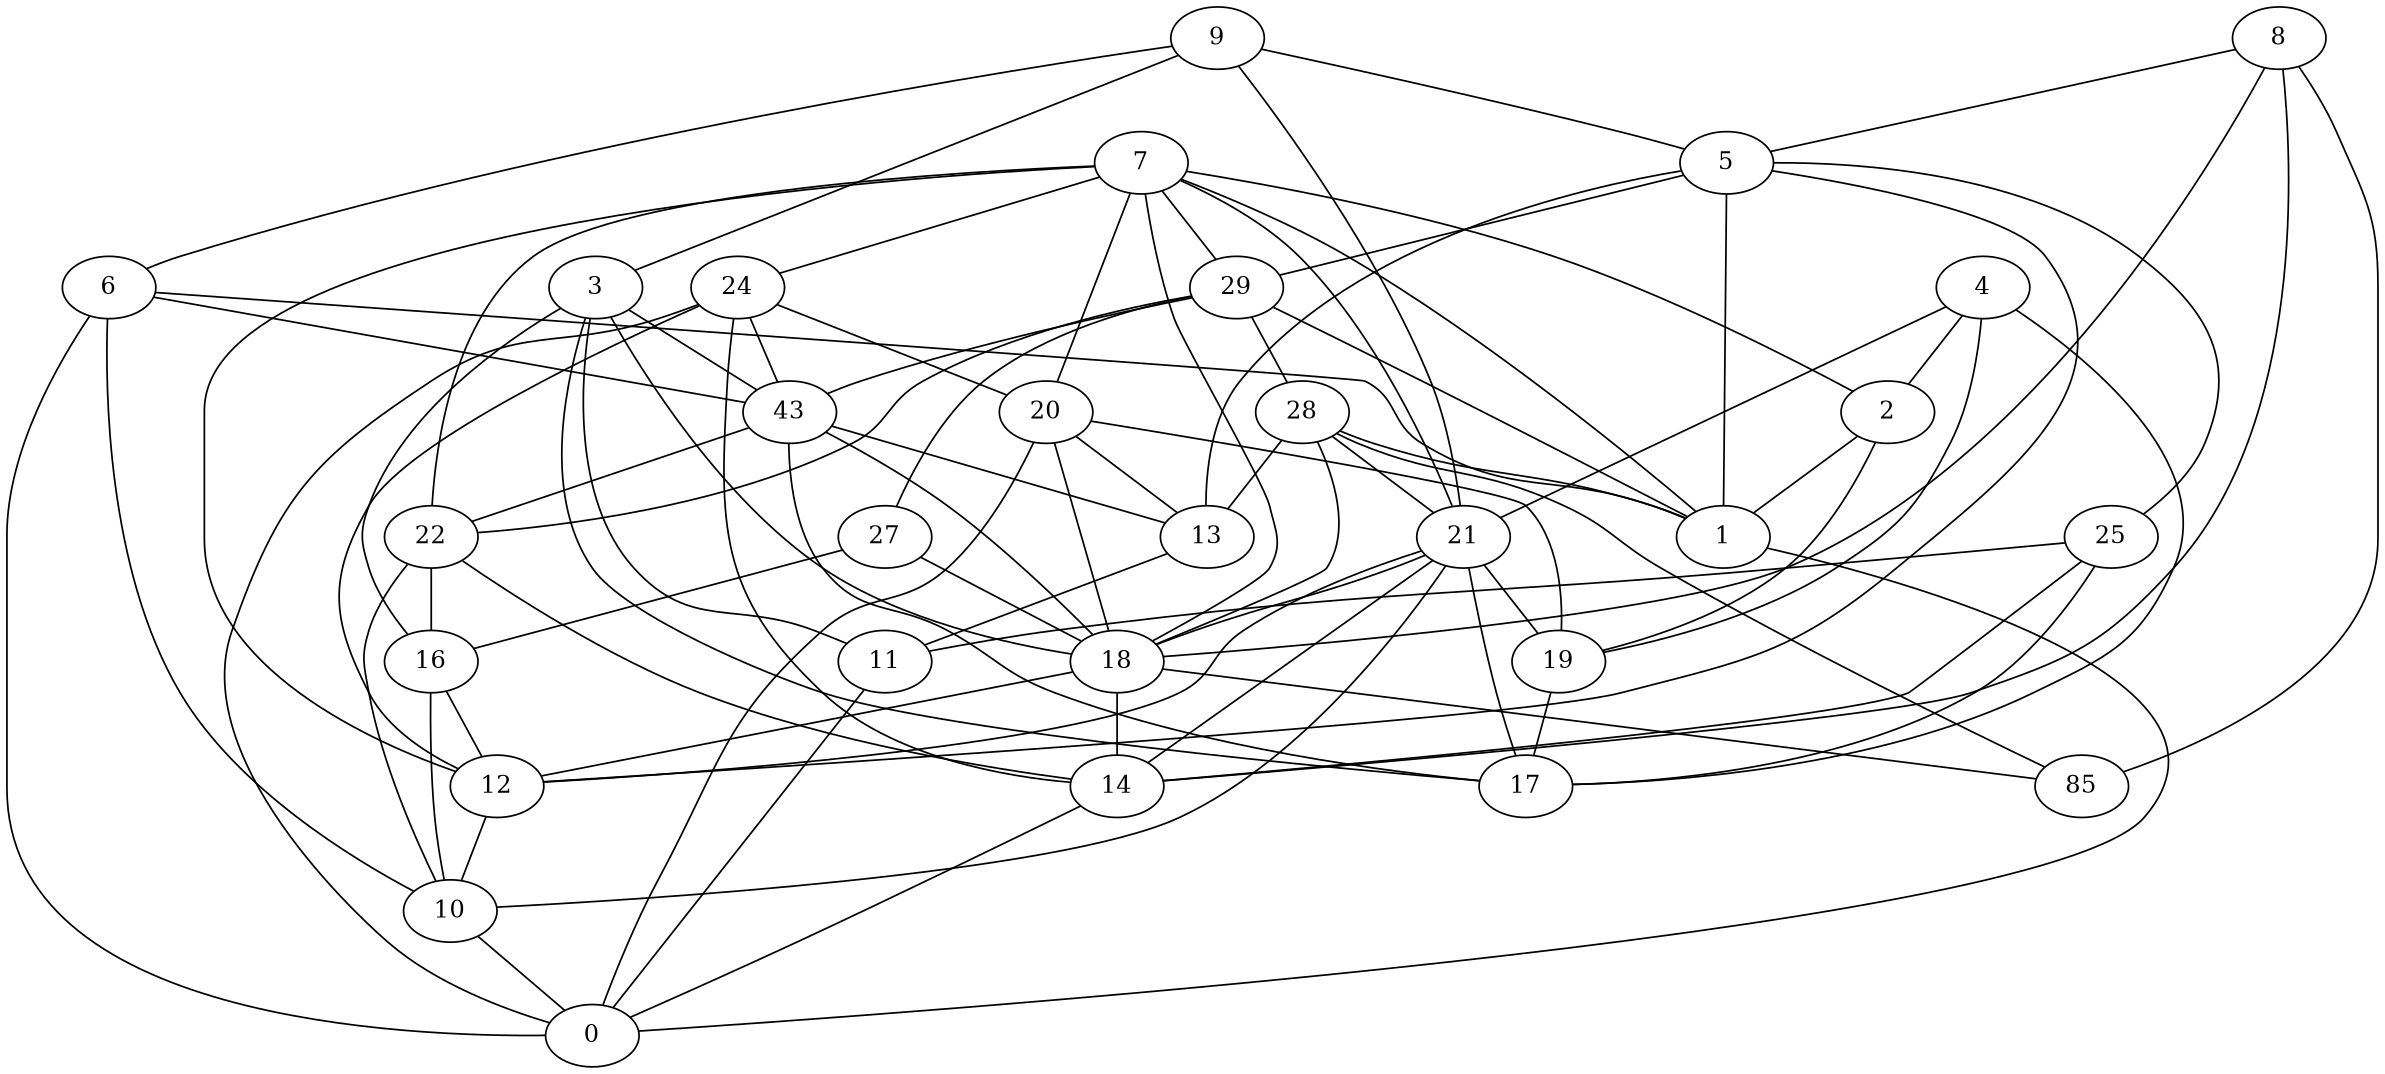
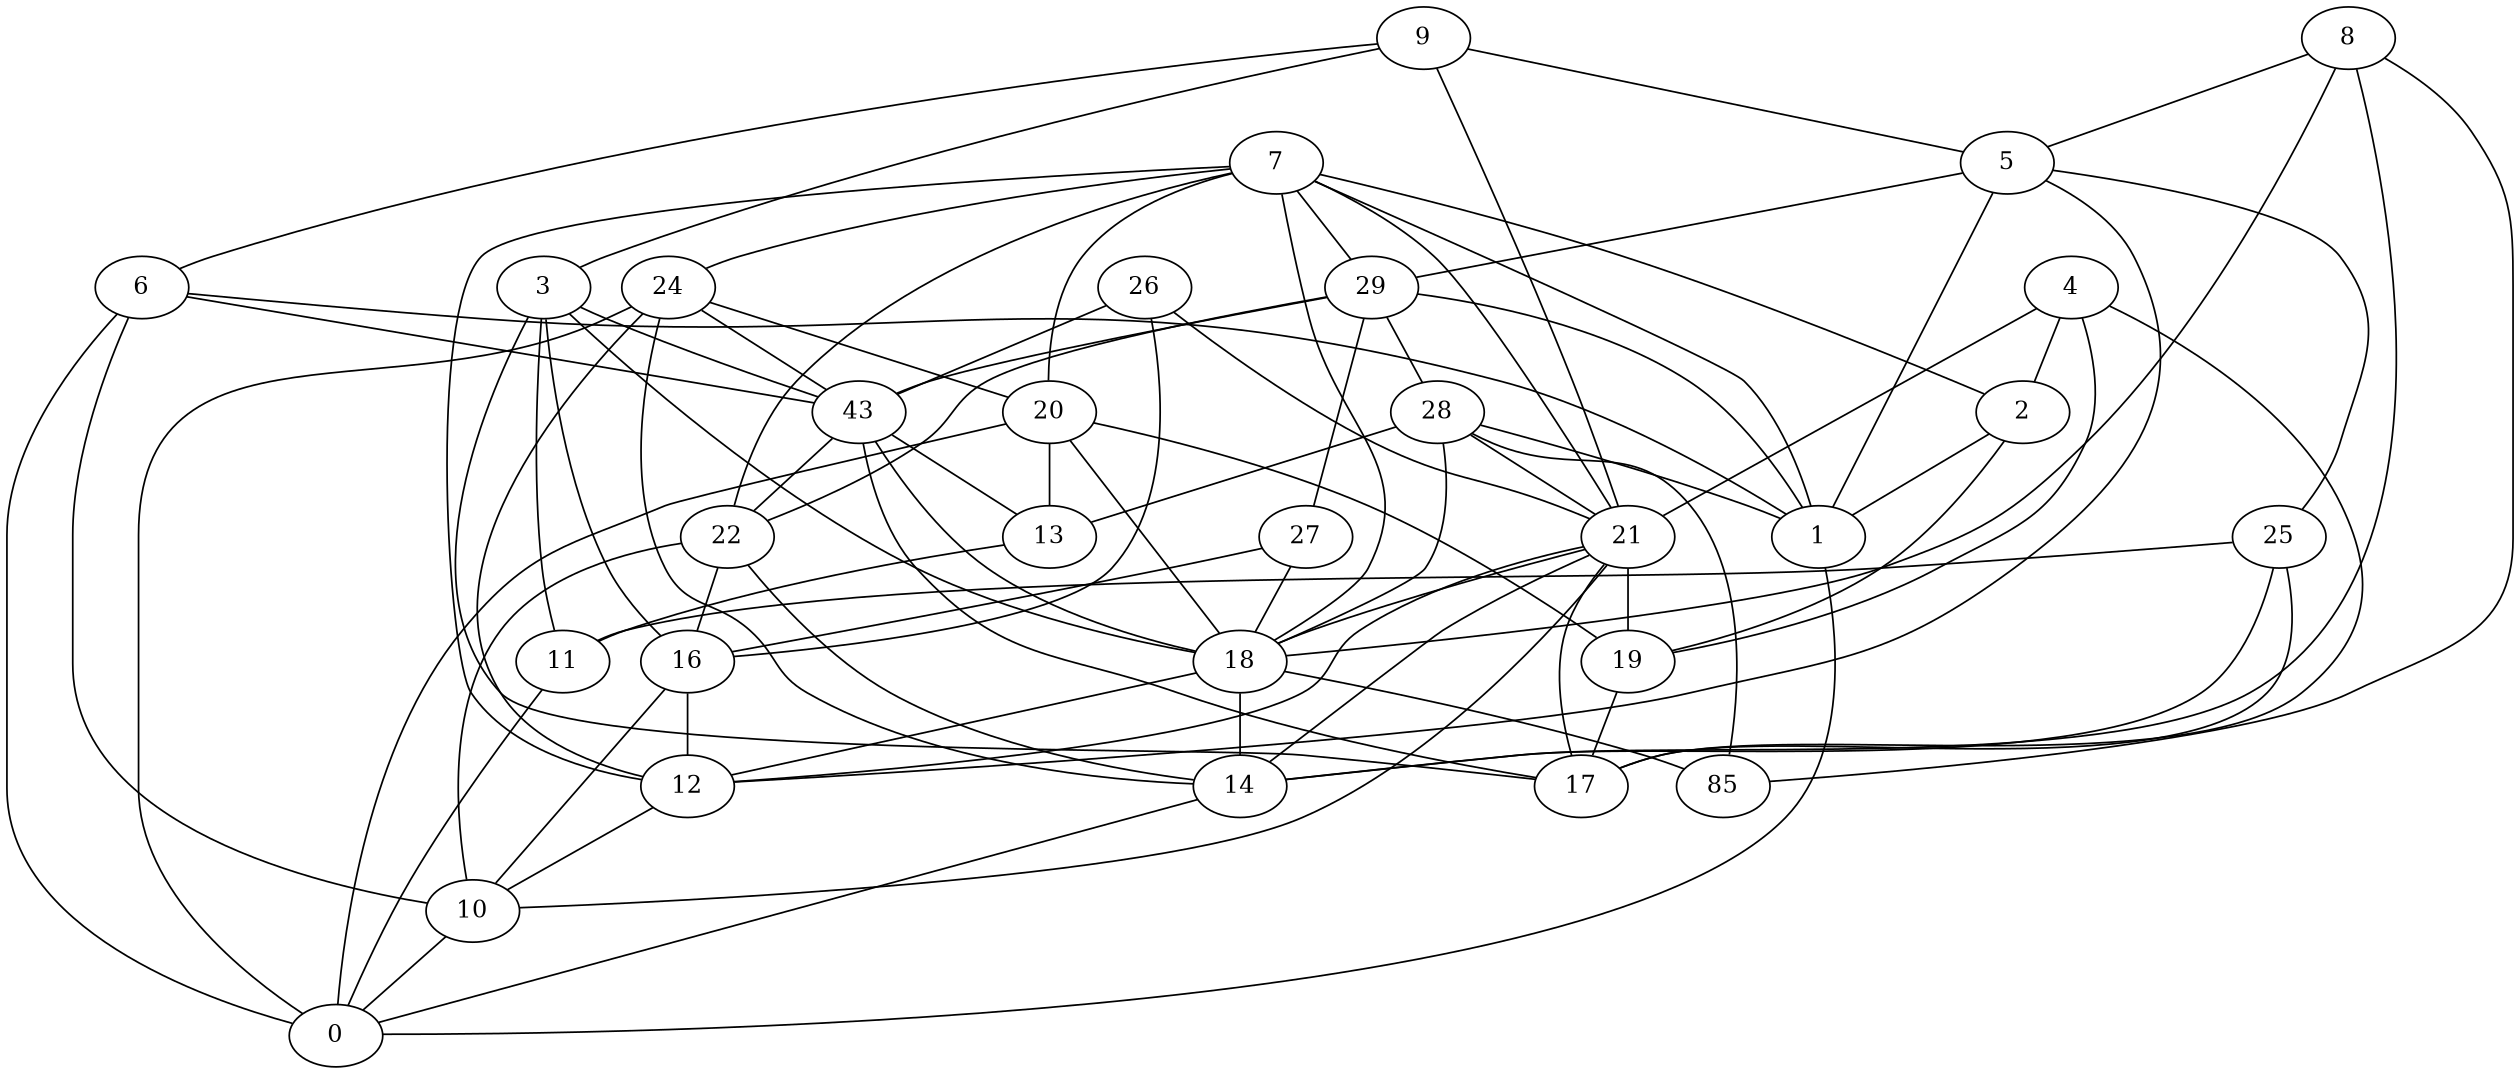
(1397, 261) -> none
none -> (1145, 288)
